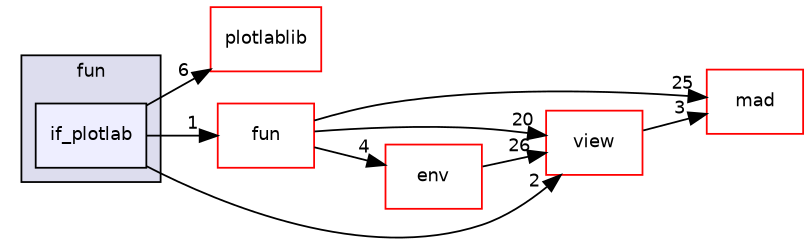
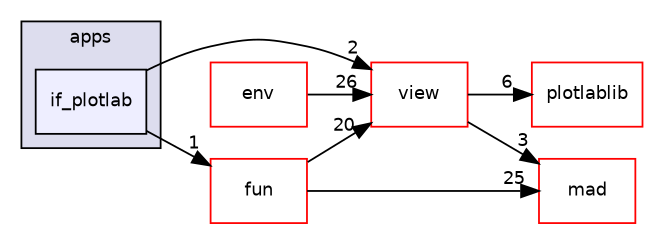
(91, 72) -> (91, 38)
(172, 91) -> (491, 95)
(341, 154) -> none
